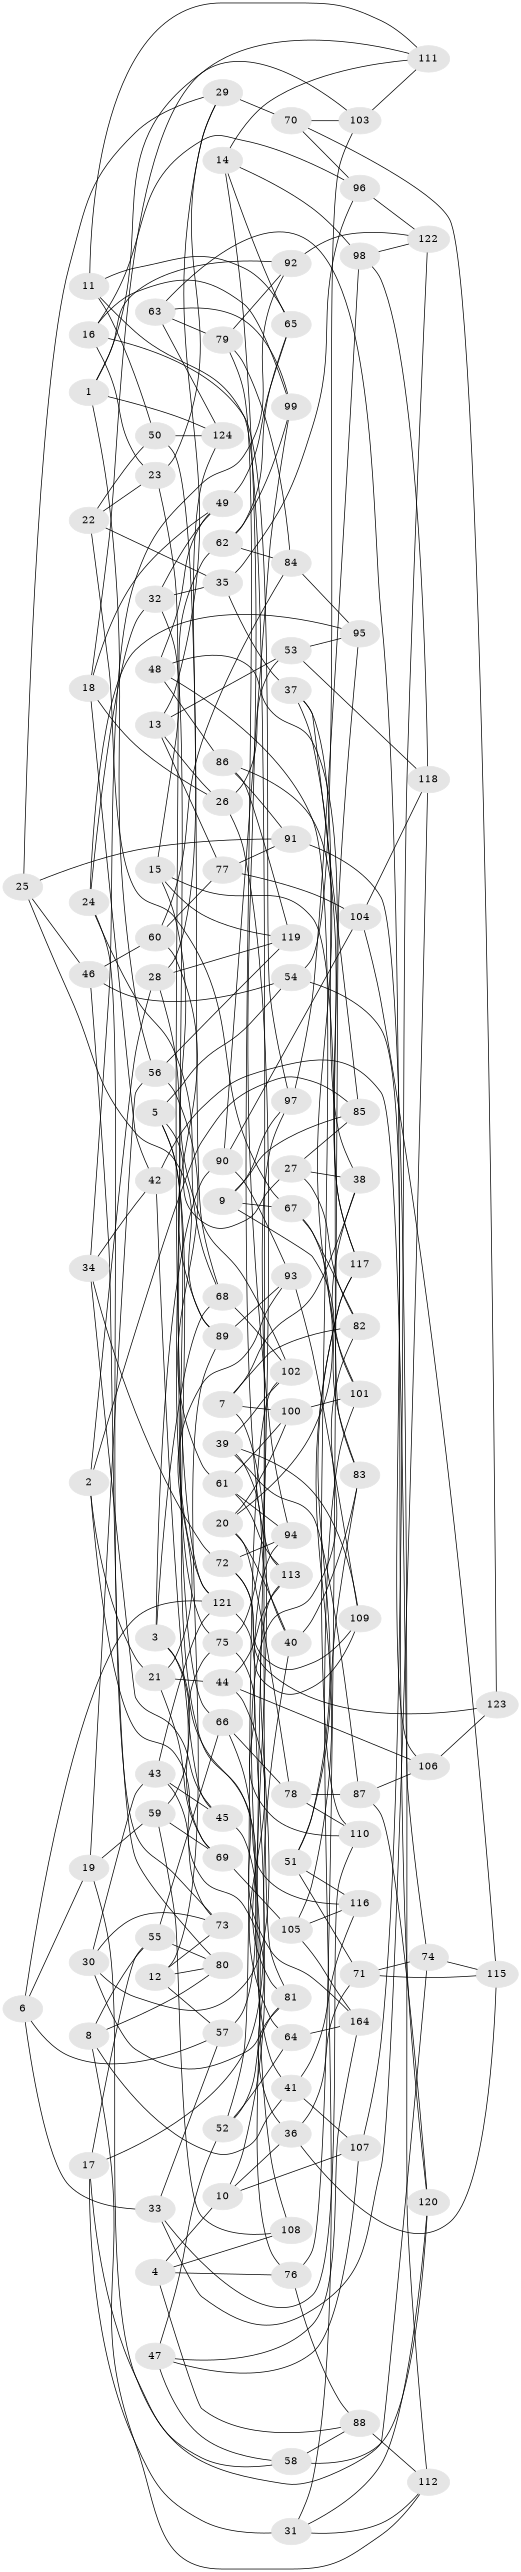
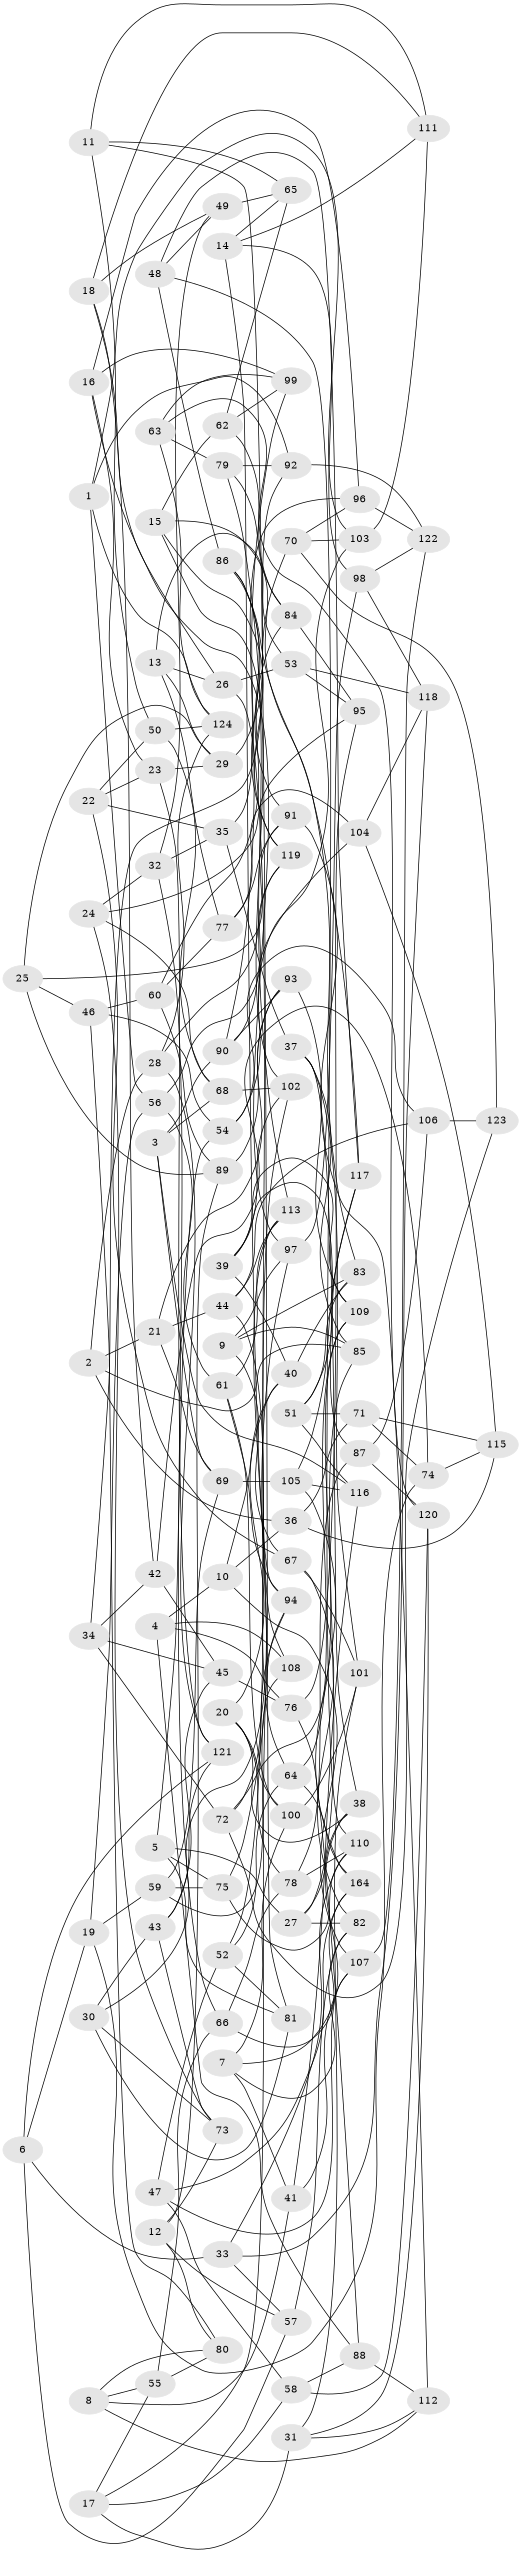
(290, 1694) -> (324, 1544)
